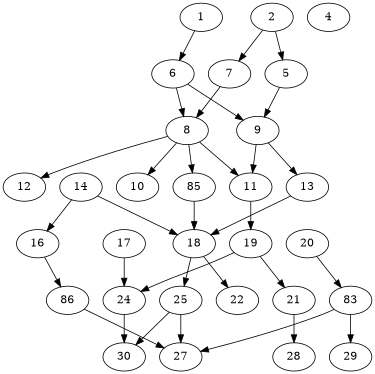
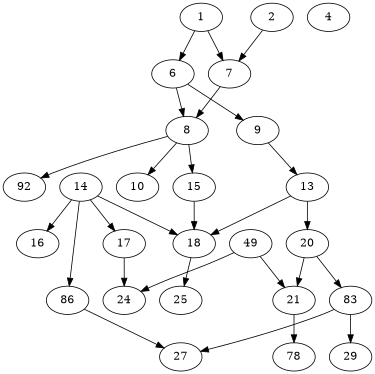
none -> (214, 42)
(286, 74) -> none
(24, 187) -> (24, 187)
(194, 187) -> (194, 187)
(251, 187) -> none
none -> (100, 212)
none -> (307, 212)
(251, 244) -> (251, 244)
(51, 268) -> (75, 240)
none -> (302, 268)
(237, 300) -> none
(181, 325) -> none
(124, 357) -> none
(294, 357) -> (294, 357)
